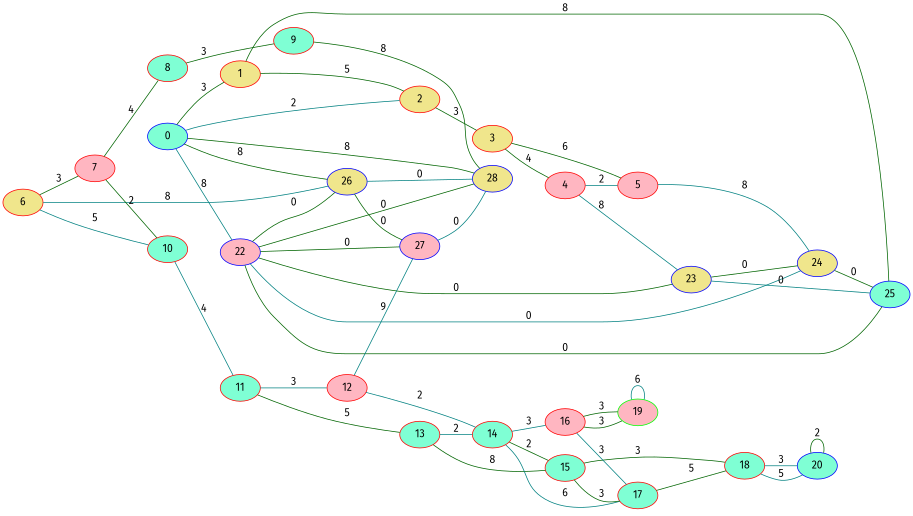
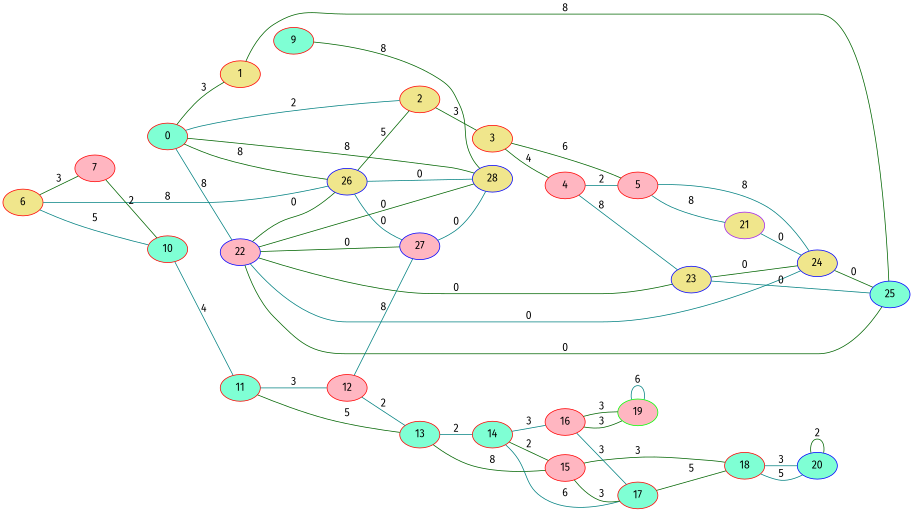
(168, 68) -> none
(333, 76) -> (383, 140)
(168, 136) -> (168, 136)
(374, 221) -> (374, 221)
none -> (745, 225)
(383, 307) -> (383, 307)
(421, 408) -> (383, 411)
(565, 468) -> (565, 468)
